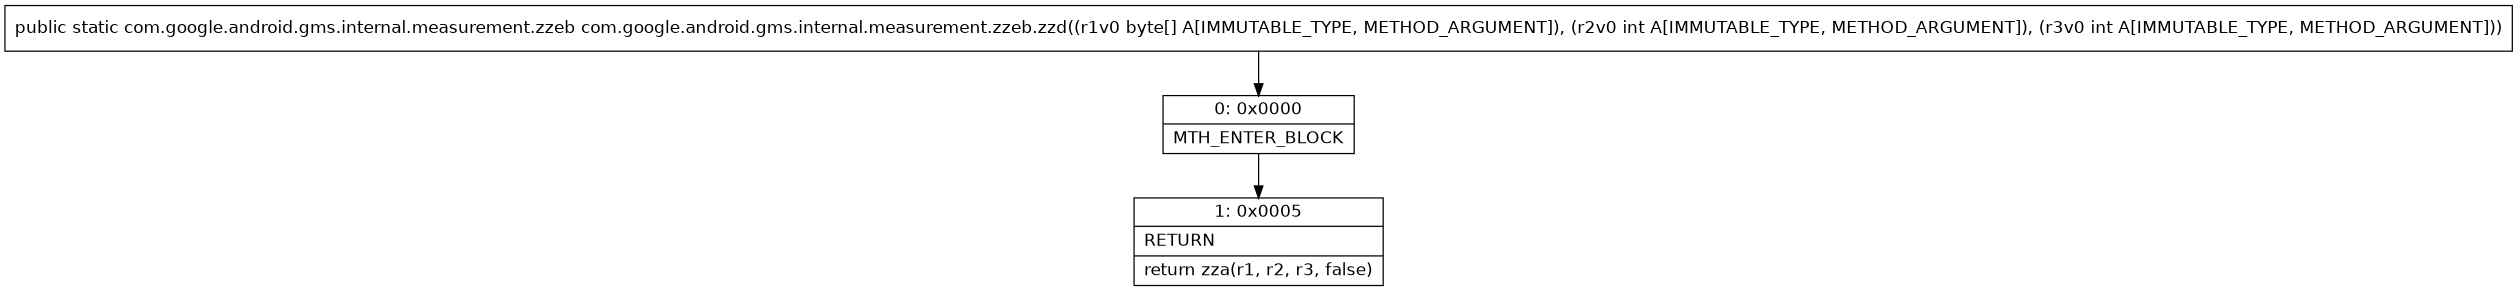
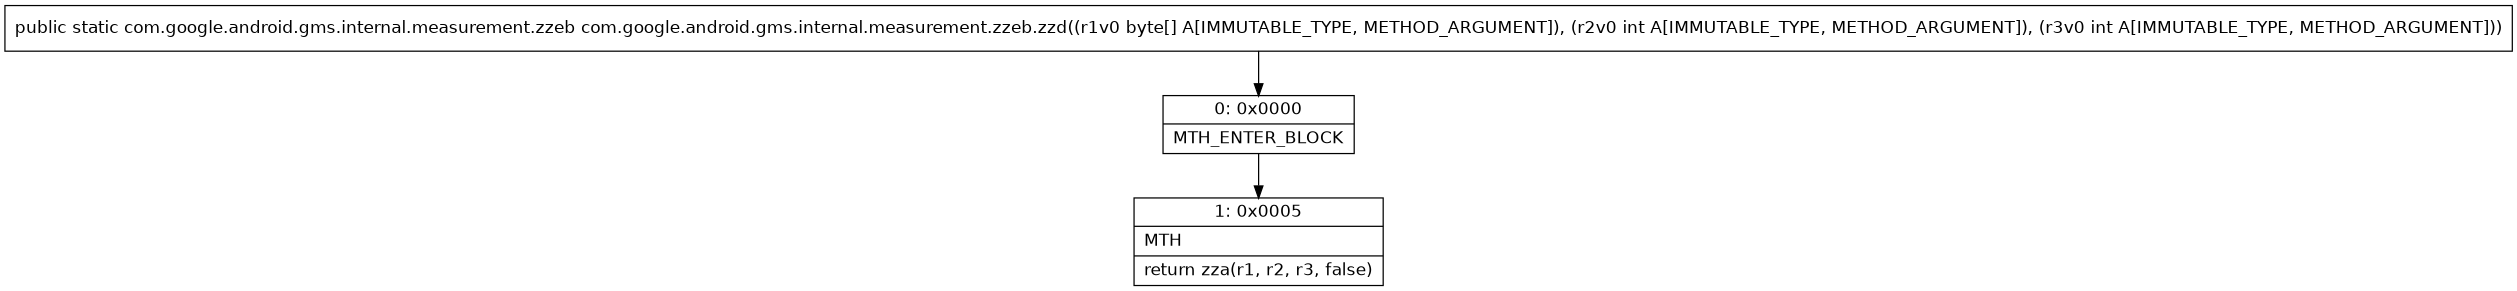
(1180, 240) -> (1163, 240)
